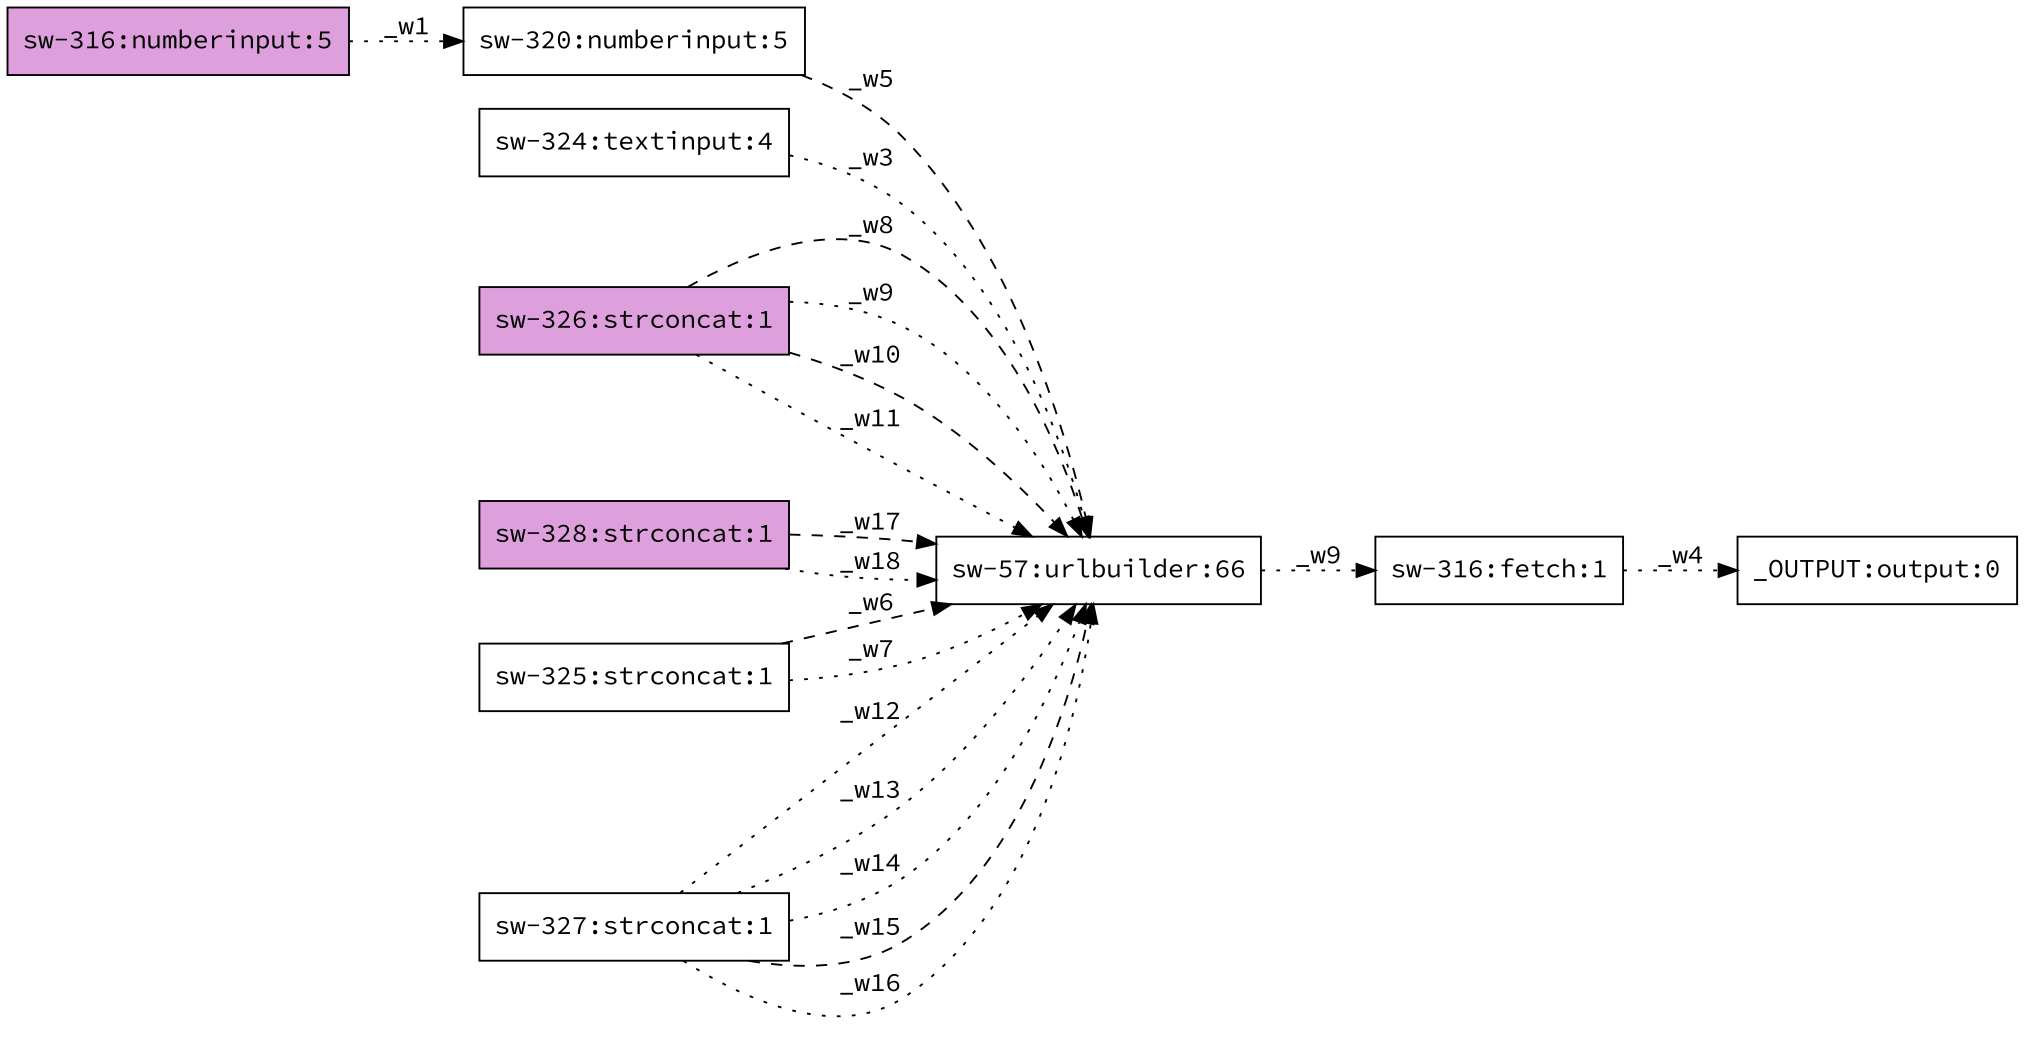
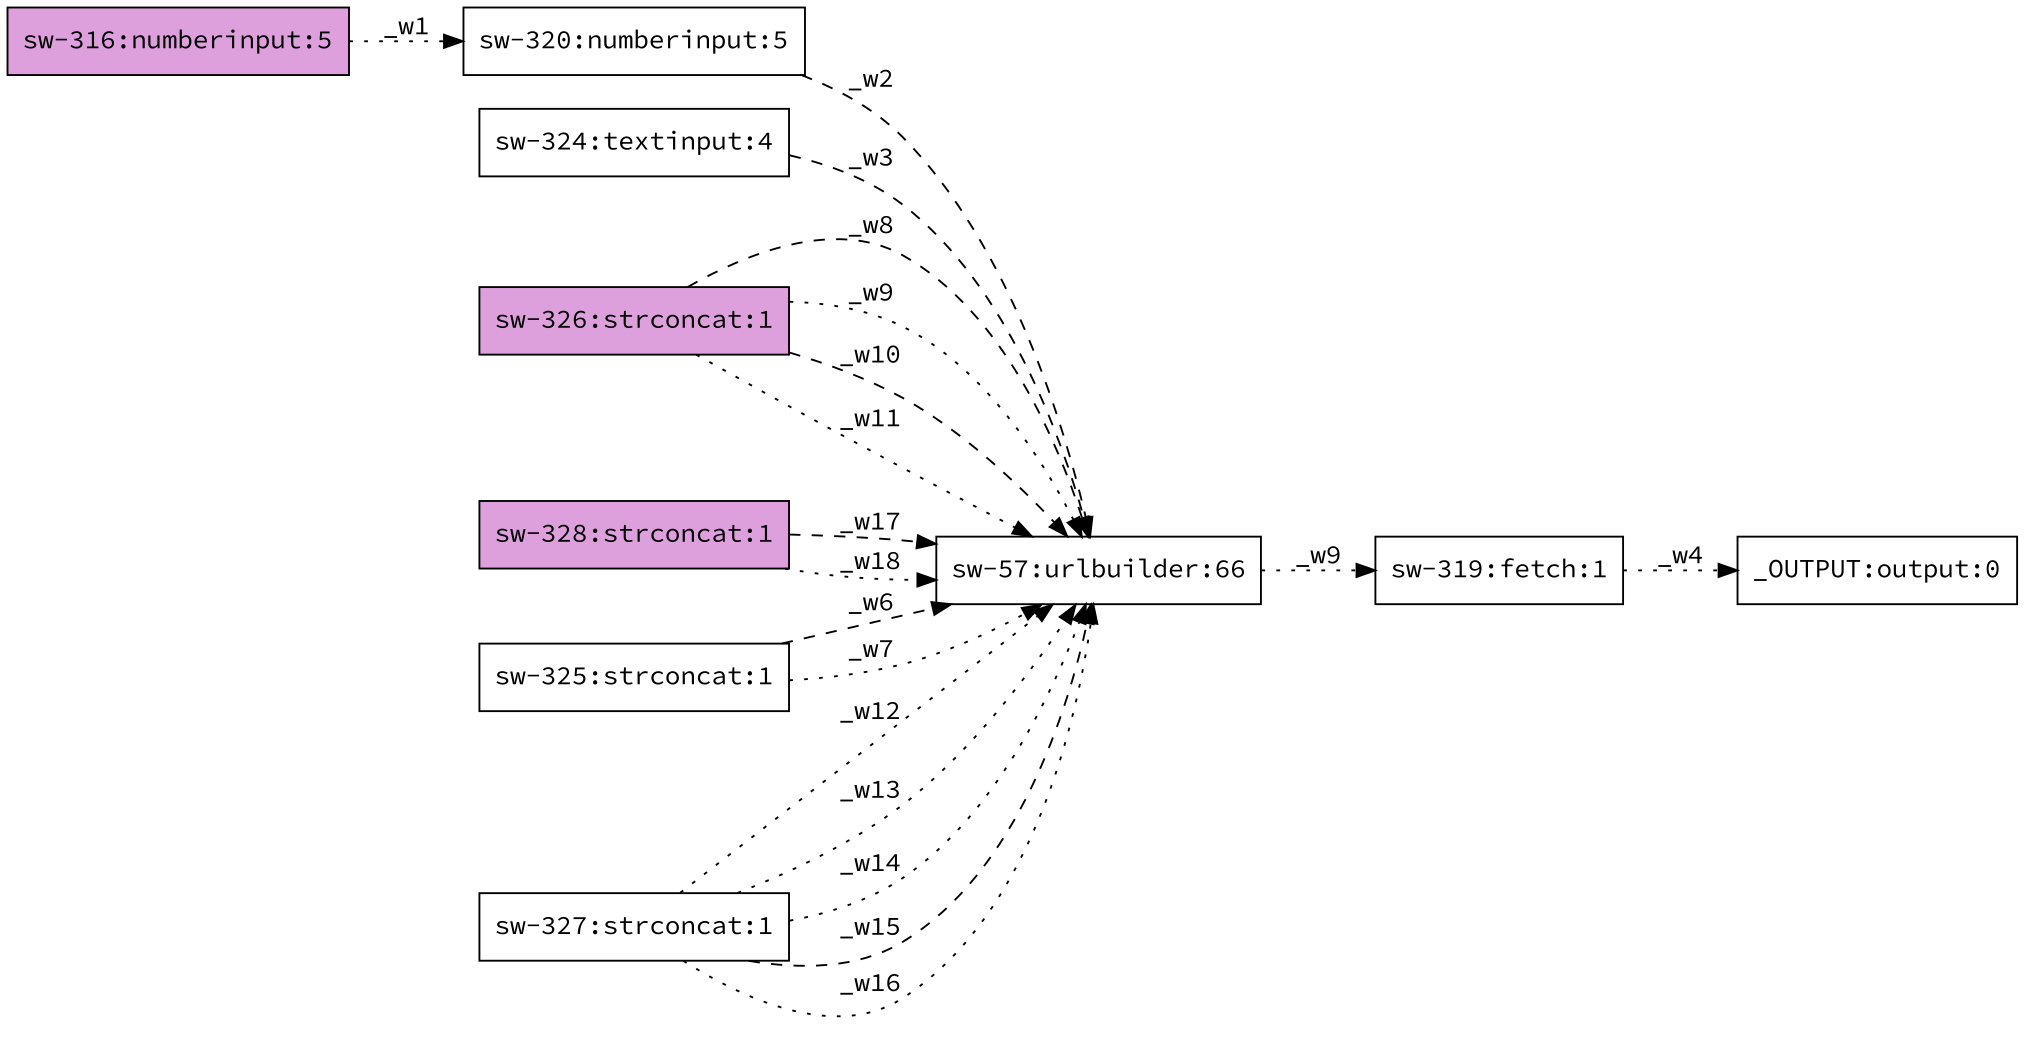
(871, 80) -> (871, 80)
(984, 295) -> (984, 295)
(1499, 570) -> (1499, 570)
